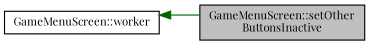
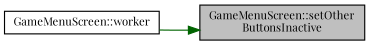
(185, 15) -> (174, 30)
